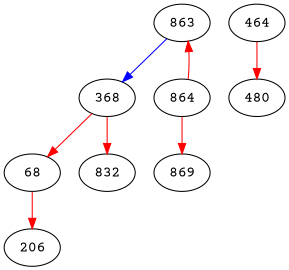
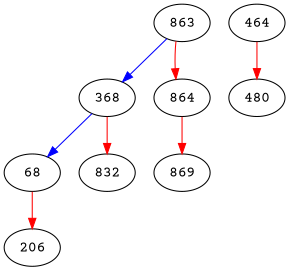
(189, 65) -> (175, 55)
(74, 131) -> (74, 131)
